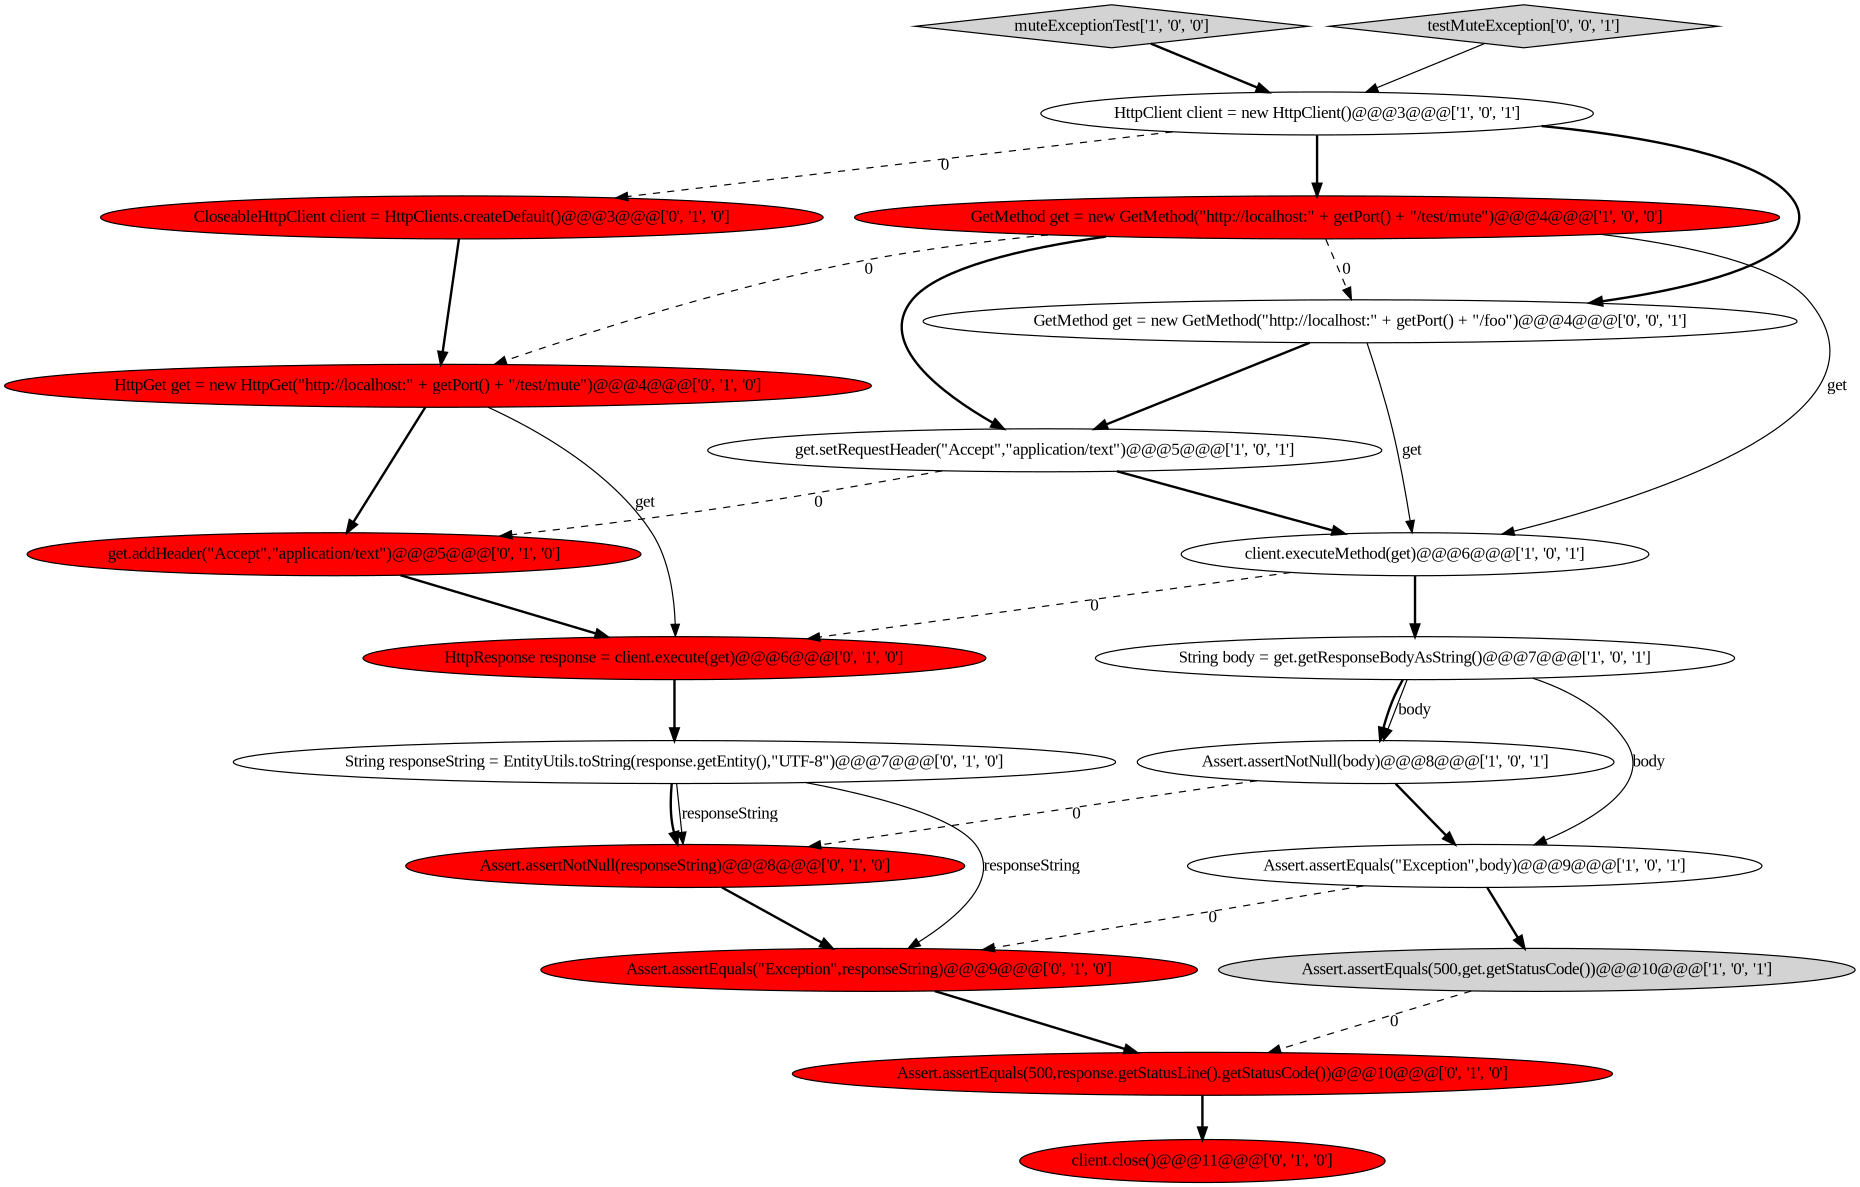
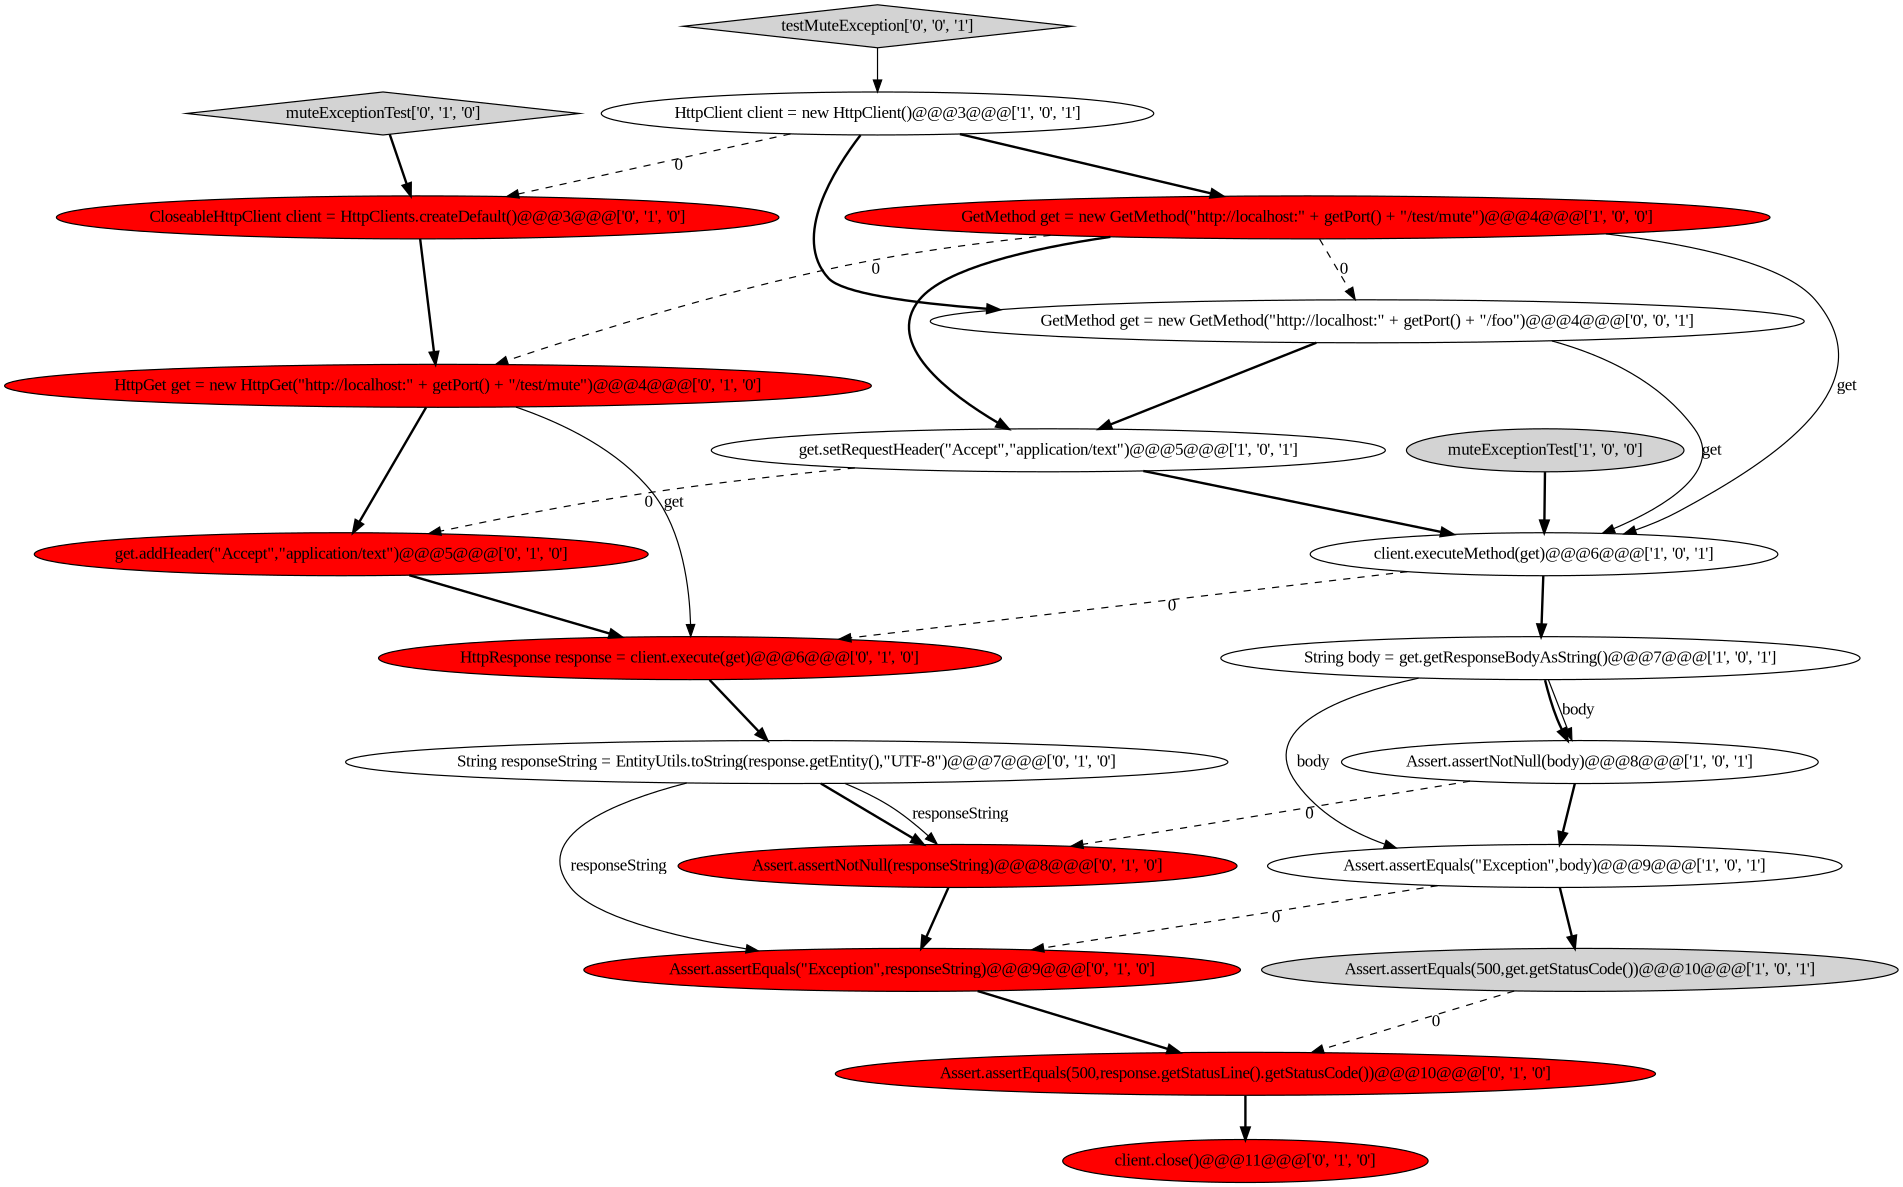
(1112, 26) -> (1545, 450)
(1204, 66) -> (1545, 496)
none -> (383, 113)
